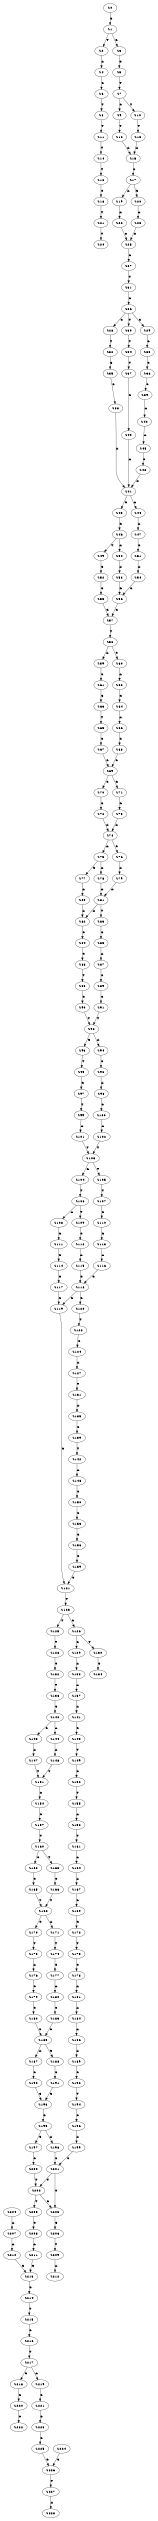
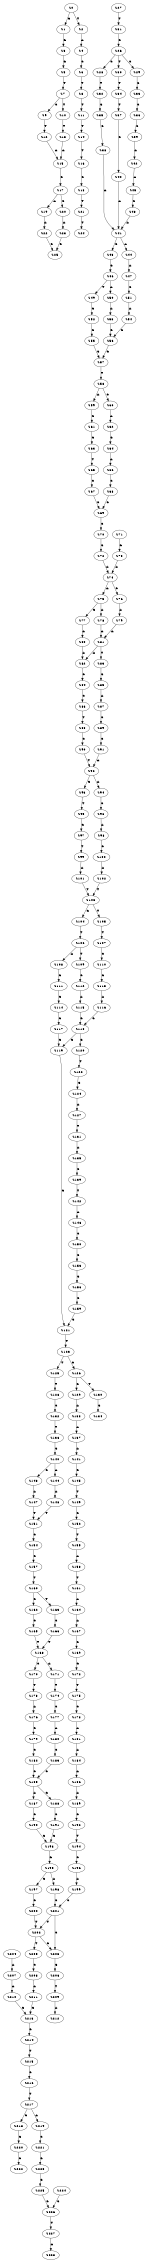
(106, 39) -> (76, 18)
(129, 254) -> none
(114, 781) -> none
(98, 1018) -> (98, 760)
